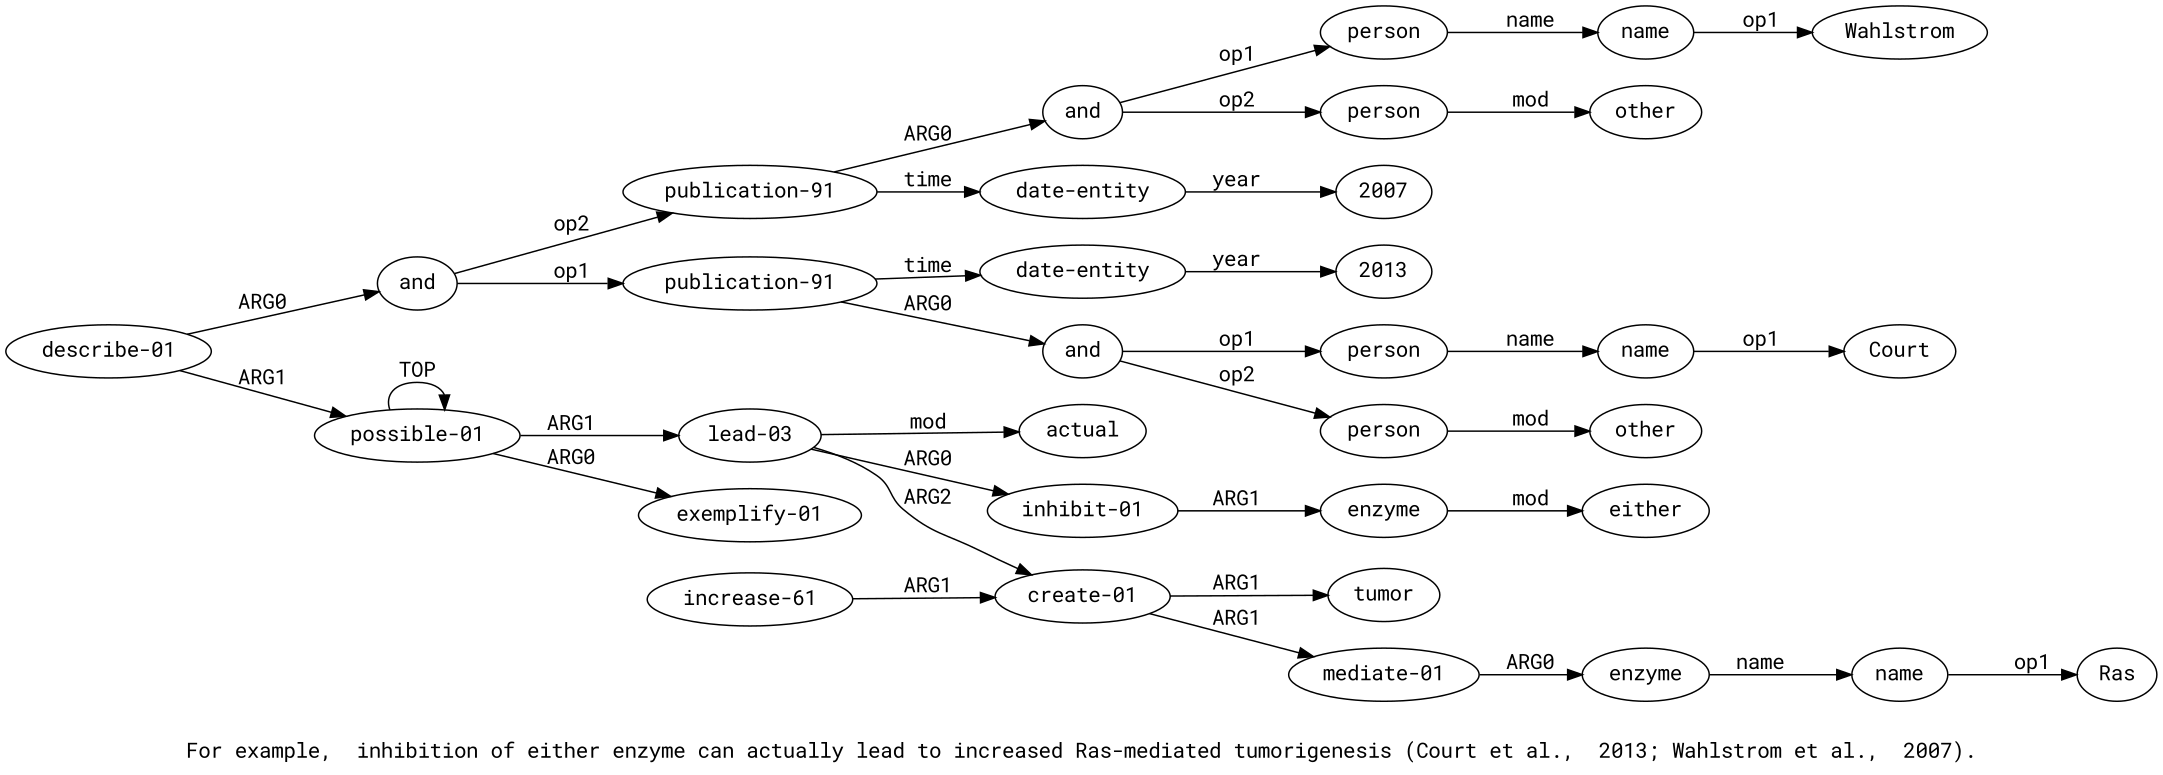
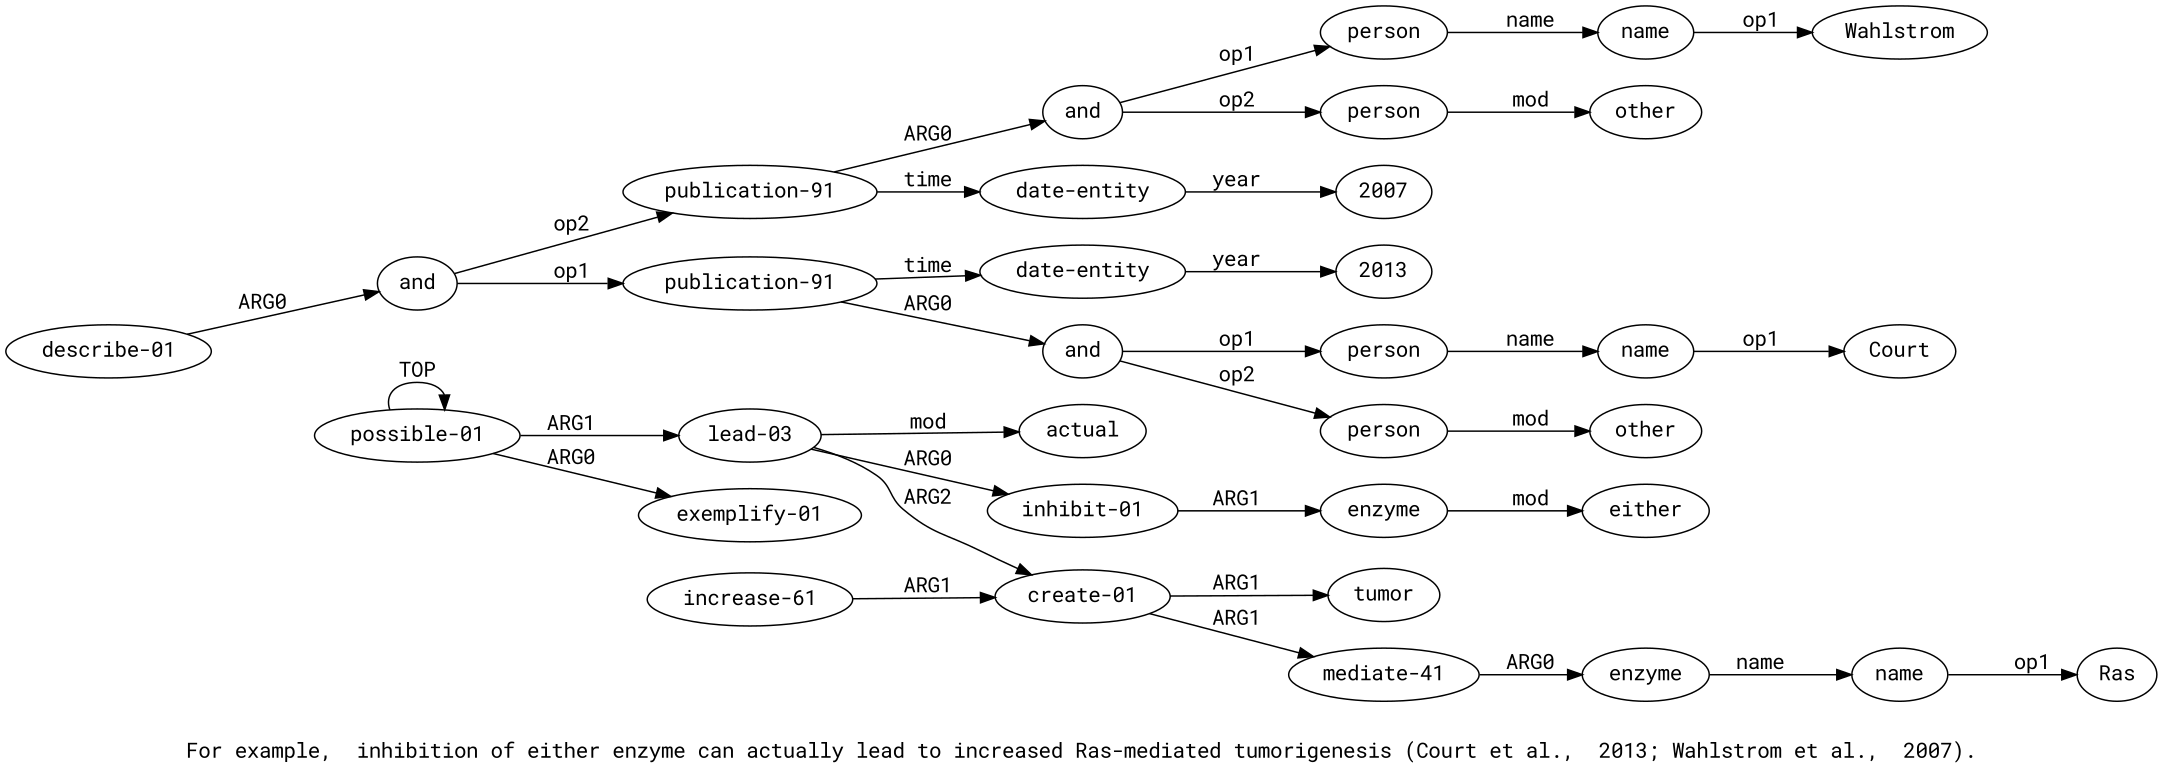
(256, 391) -> none
(1384, 675) -> (1384, 675)
